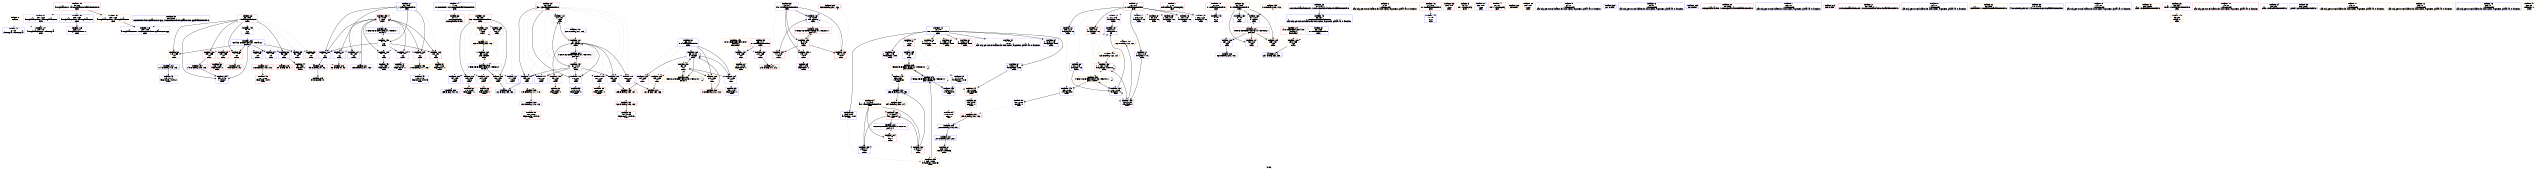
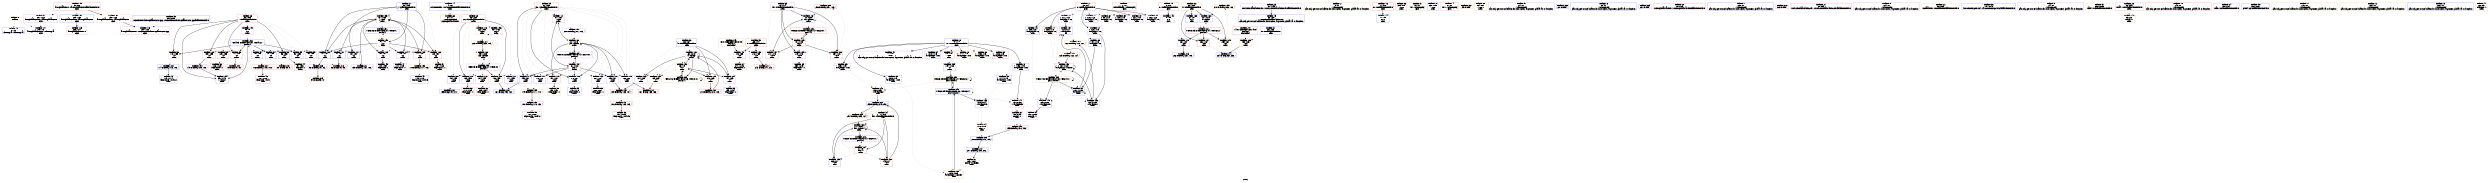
(1105, 85) -> (1062, 97)
